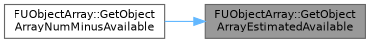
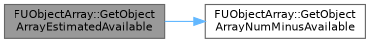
(179, 21) -> (179, 21)
